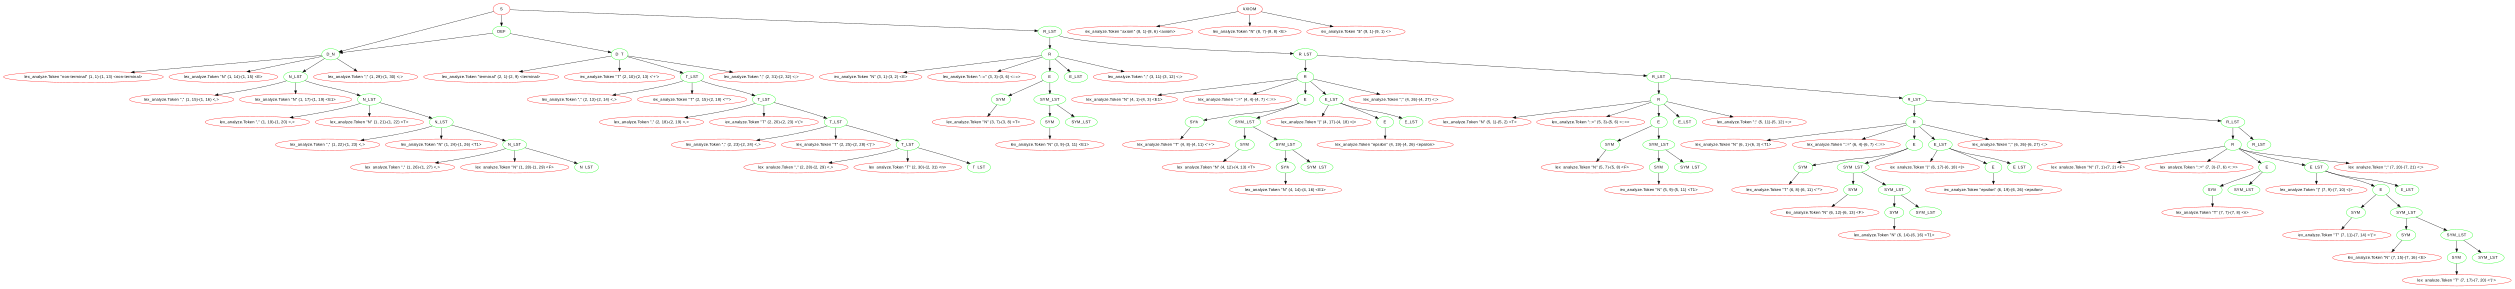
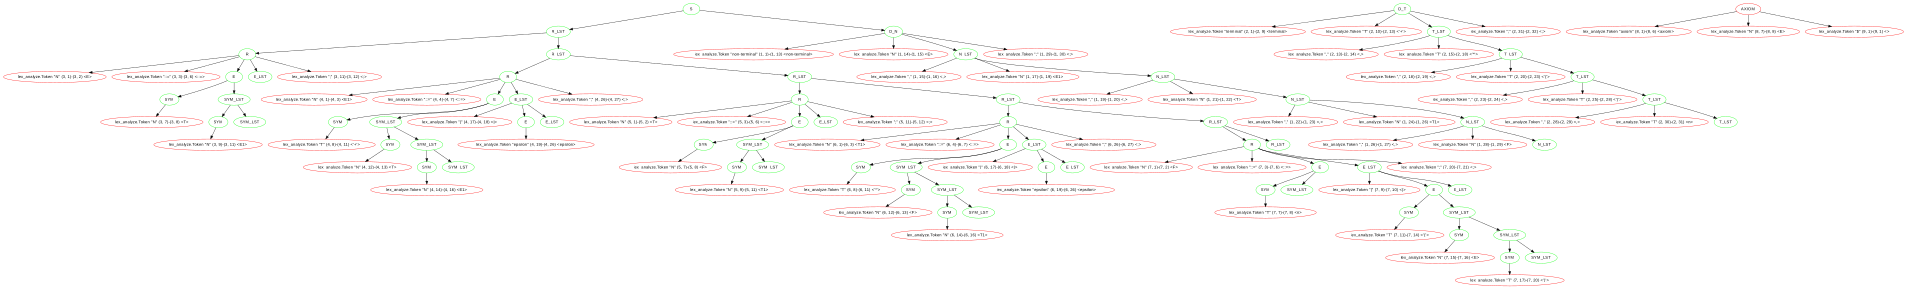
(502, 9) -> (691, 9)
(502, 32) -> none
